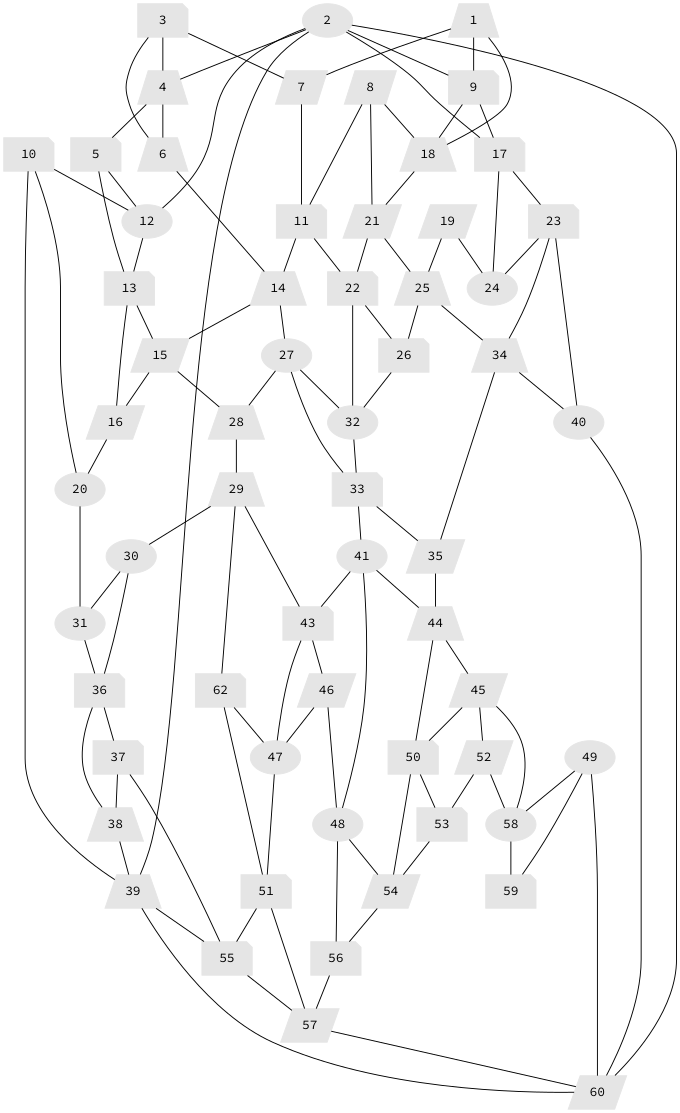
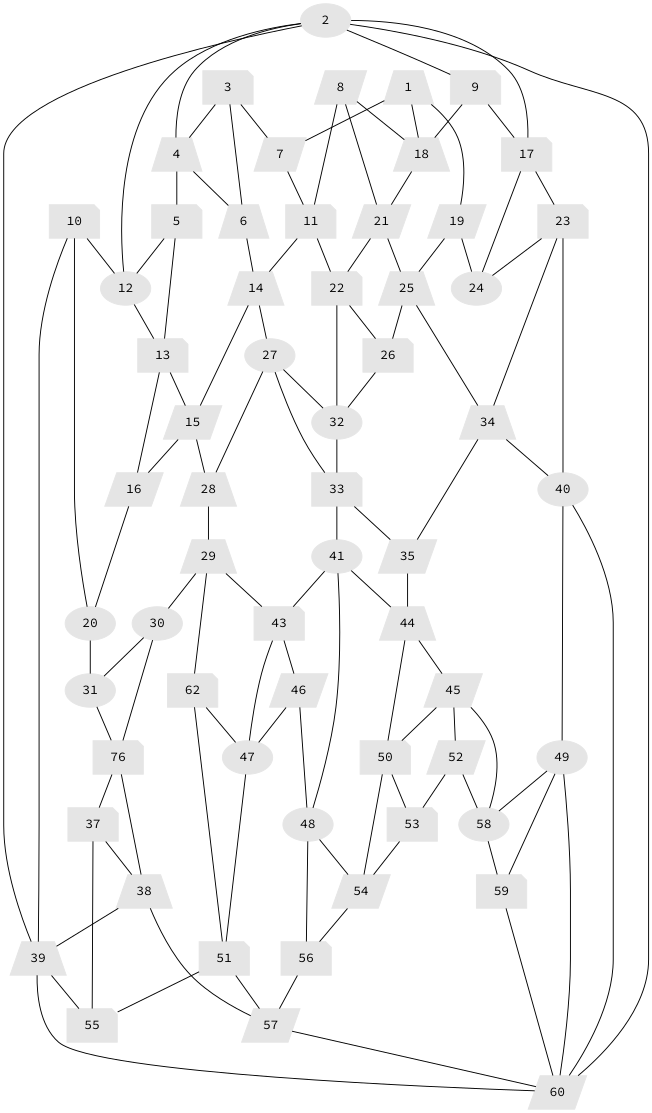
(474, 56) -> (461, 150)
none -> (563, 623)
(100, 690) -> (118, 757)
none -> (529, 992)
(270, 993) -> (186, 970)
